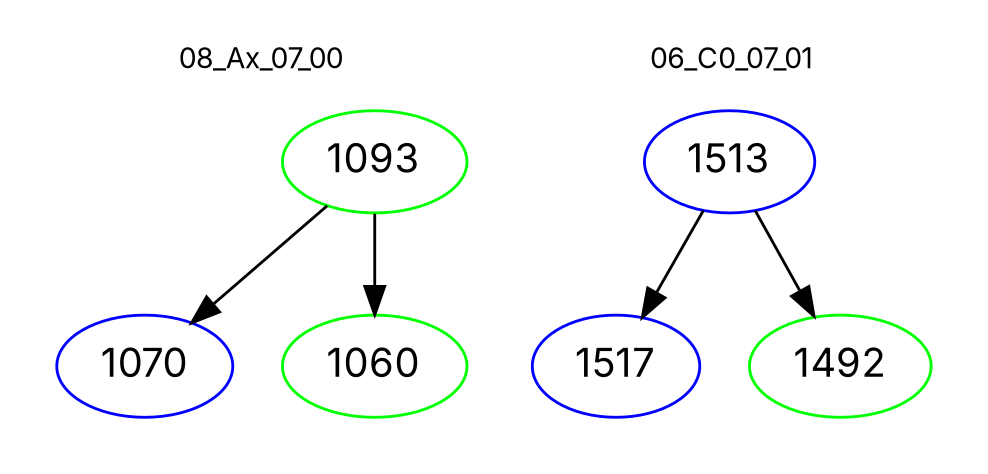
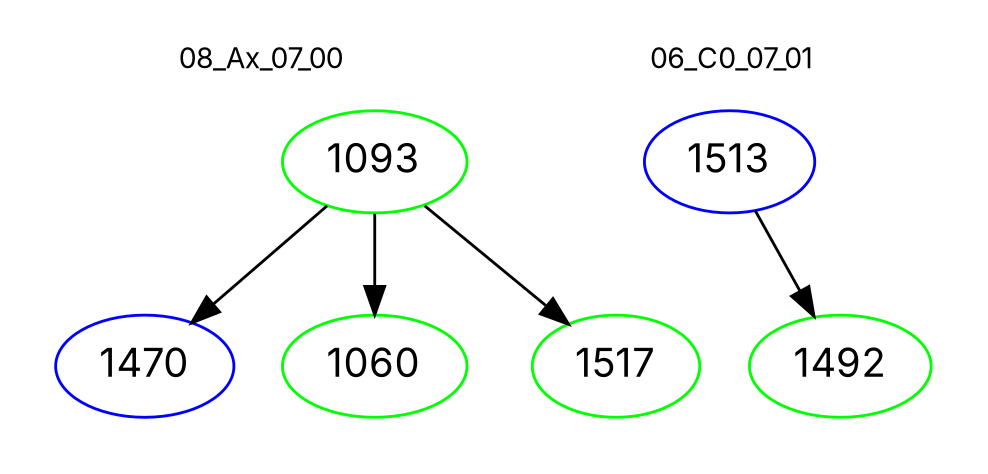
(680, 252) -> (470, 243)
(145, 366) -> (145, 366)
(616, 366) -> (616, 366)
